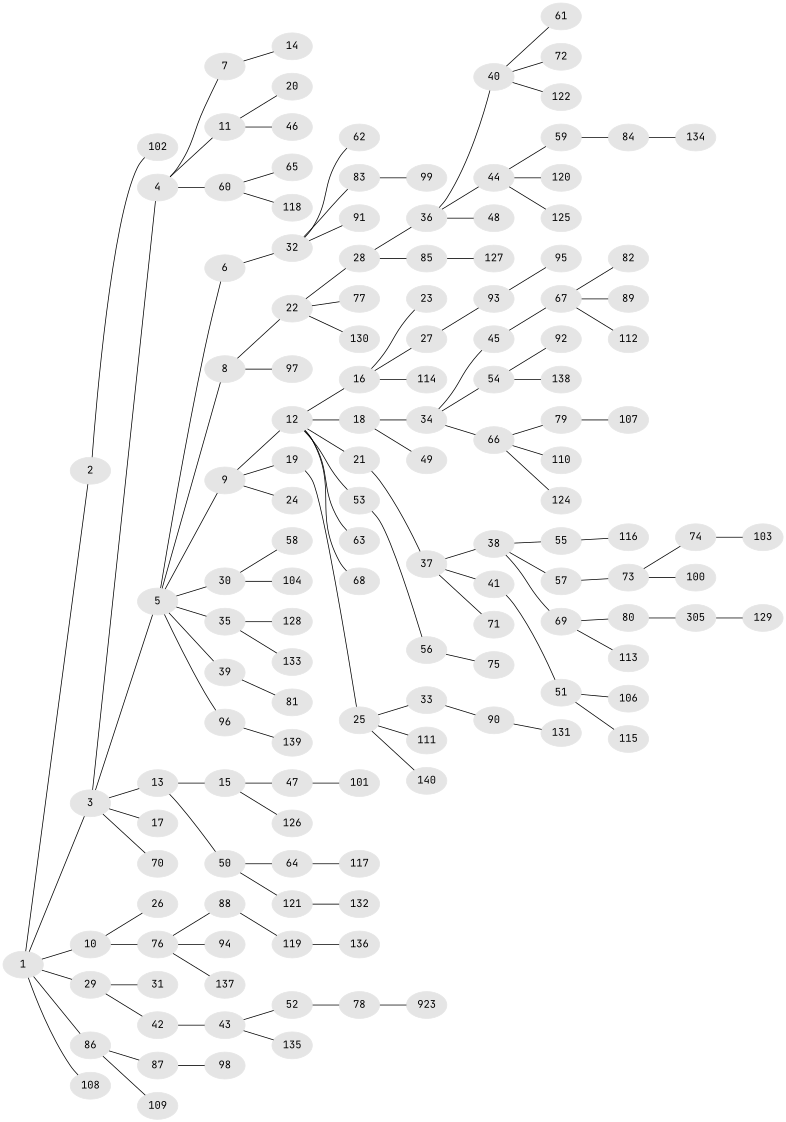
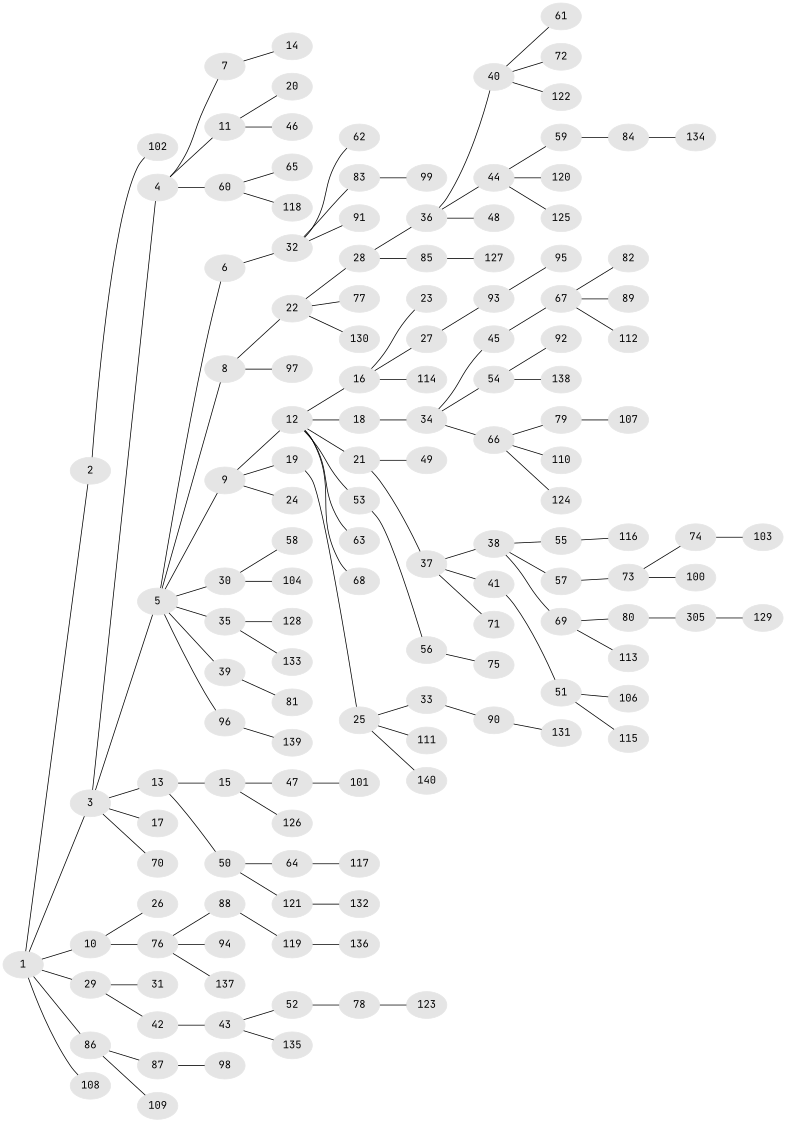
(393, 440) -> (393, 460)
(427, 1005) -> (427, 1005)
